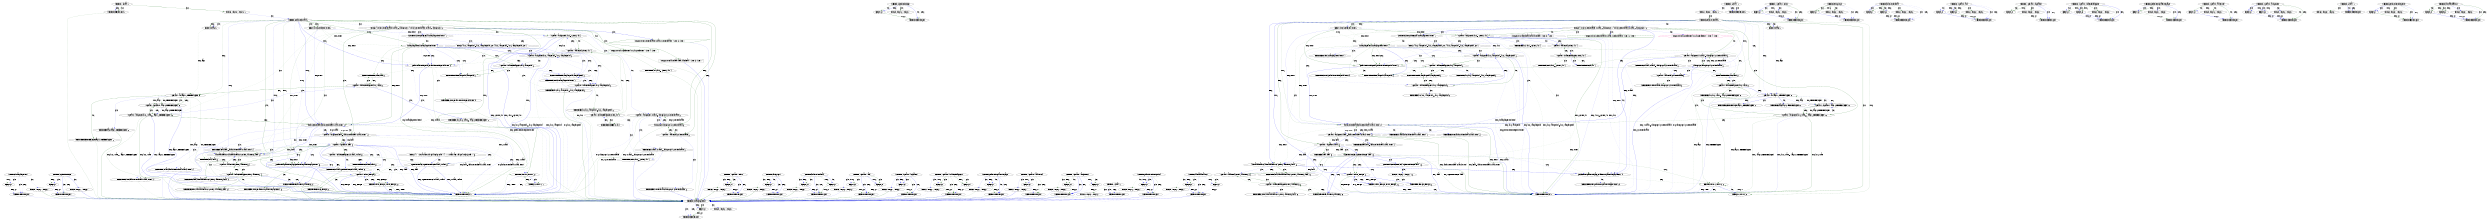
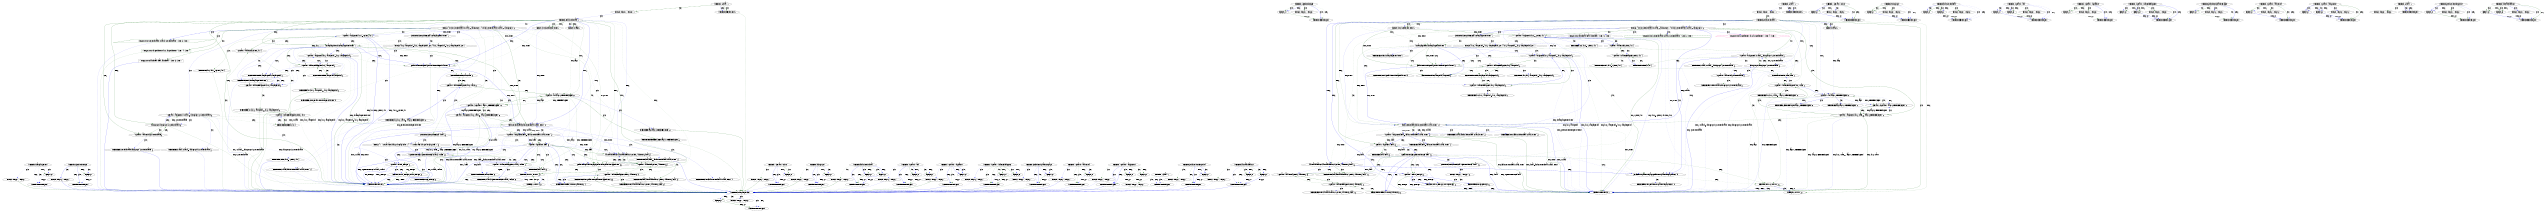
none -> (433, 135)
none -> (490, 156)
